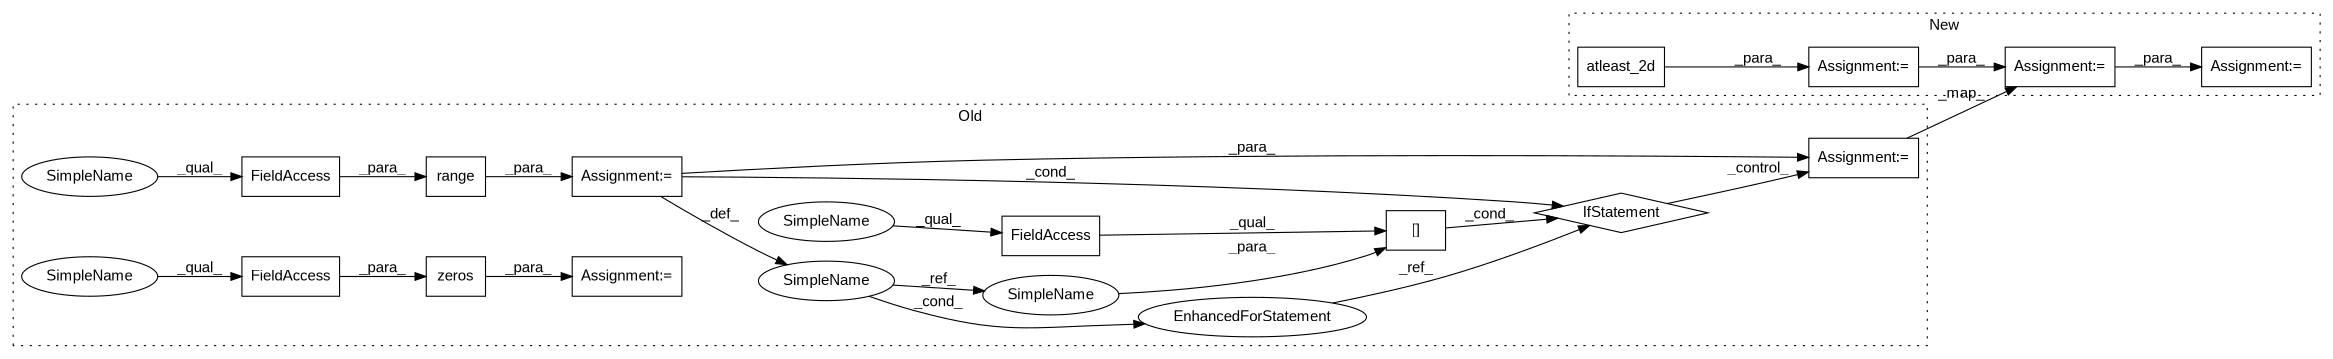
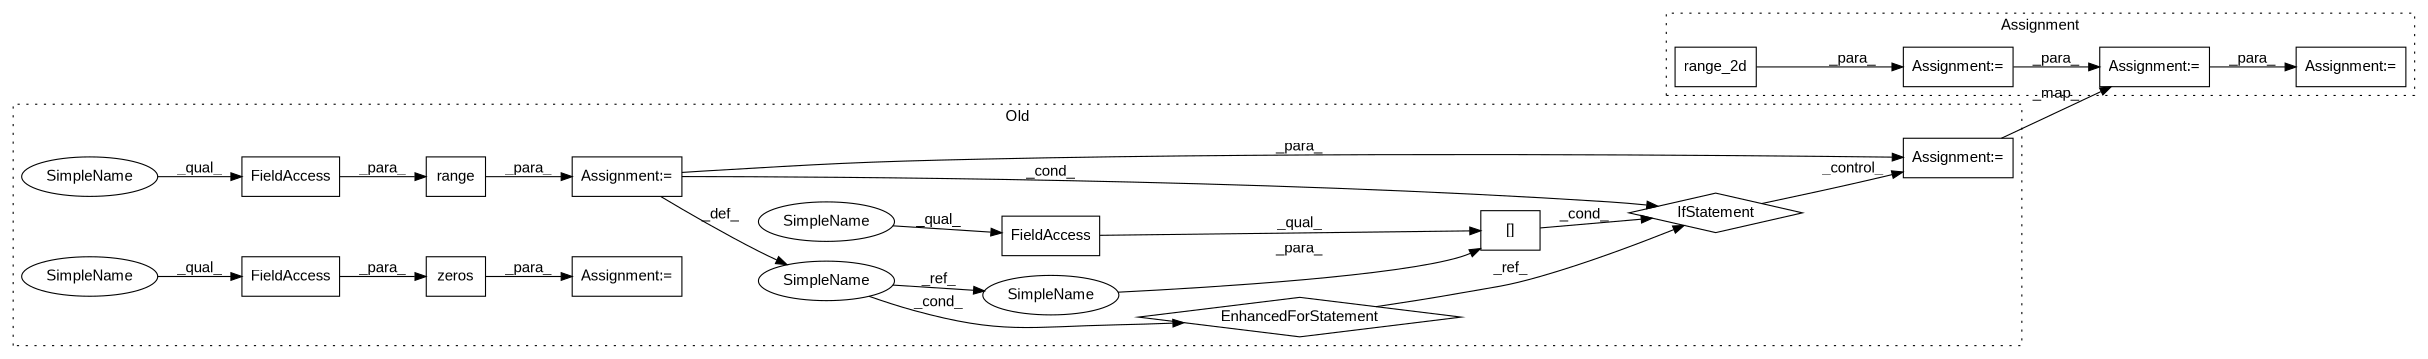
(1945, 26) -> (2041, 26)
(1621, 67) -> (1716, 67)
(1252, 317) -> (1300, 317)
